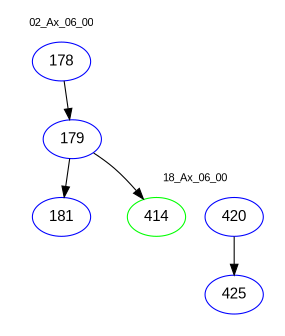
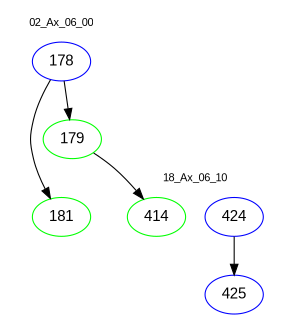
(72, 139) -> (72, 139)
(68, 172) -> (31, 134)
(195, 179) -> (195, 179)
(62, 217) -> (62, 217)
(234, 217) -> (234, 217)
